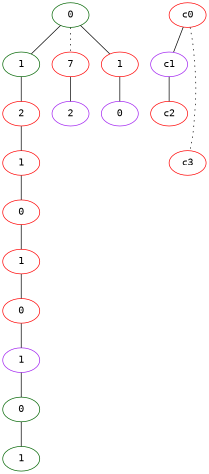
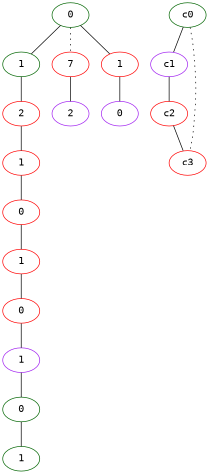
(188, 15) -> (188, 15)
none -> (178, 138)
